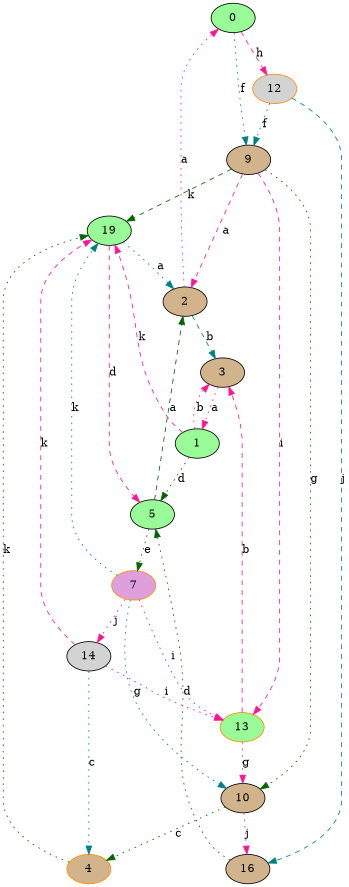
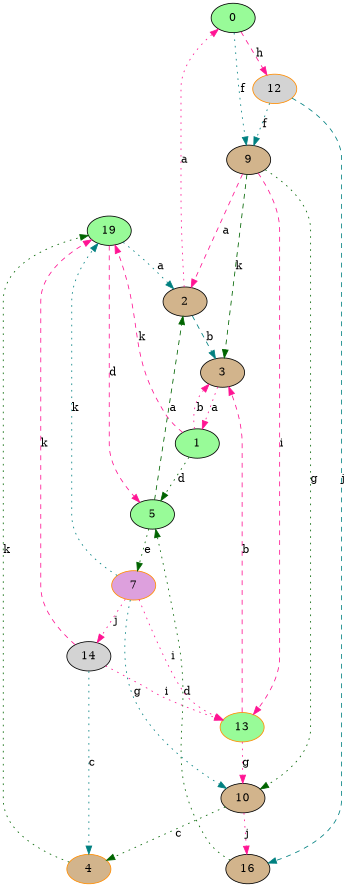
(188, 191) -> (236, 262)
